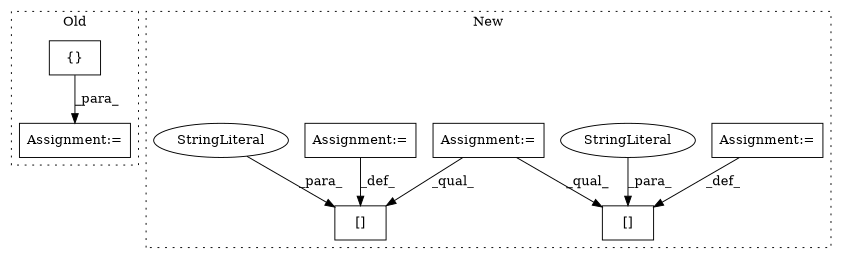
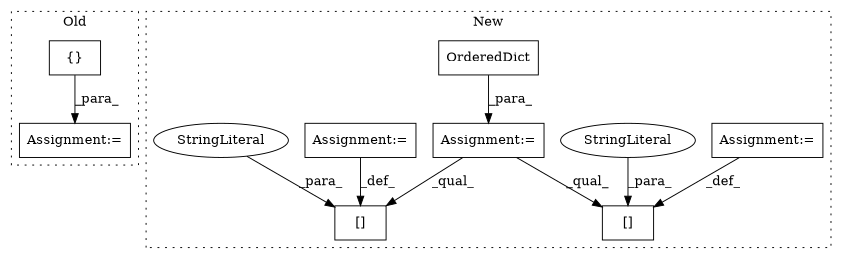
none -> (489, 58)
